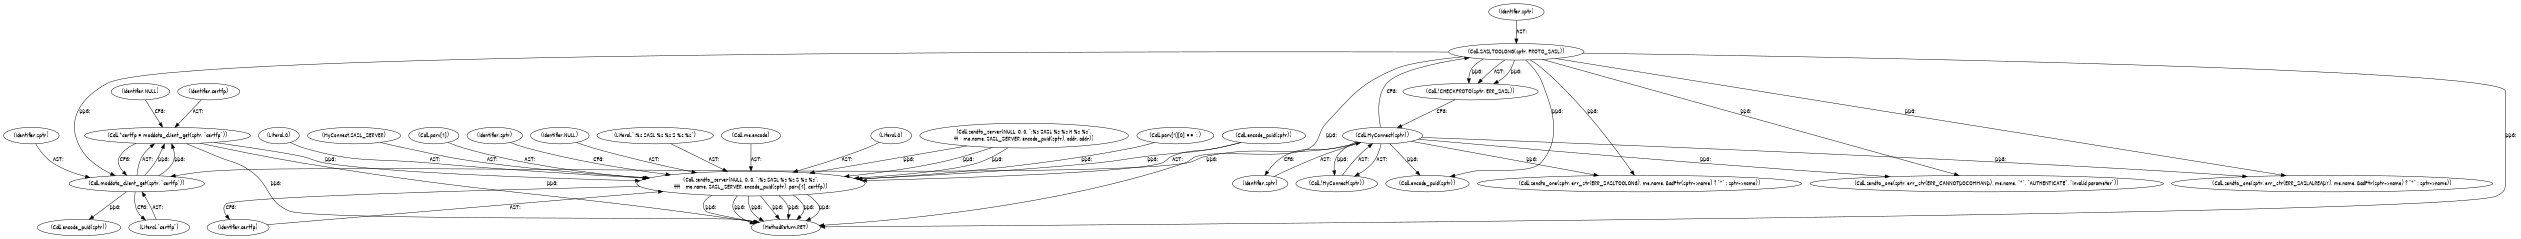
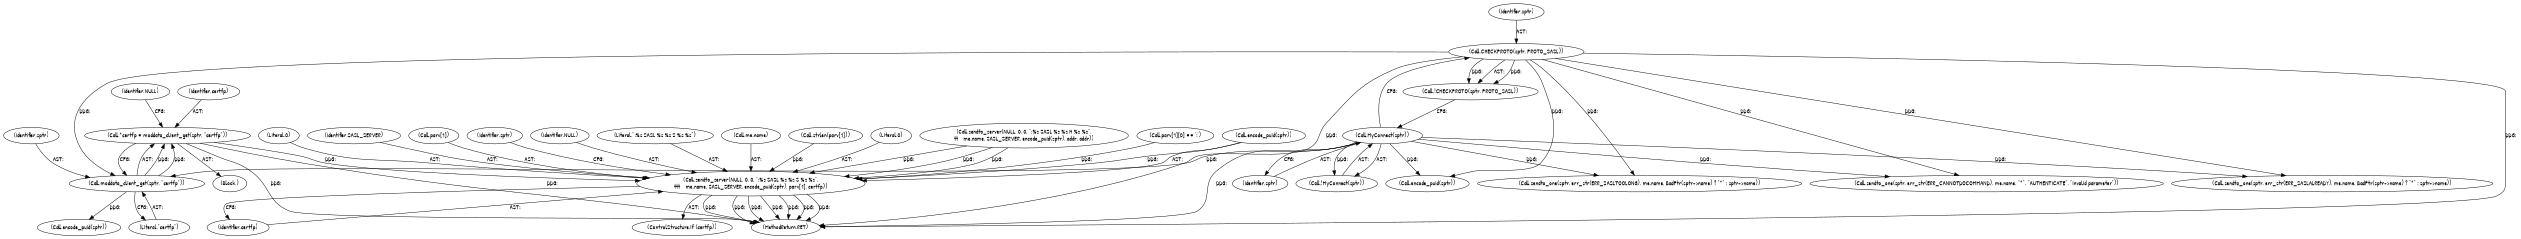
(1516, 52) -> (1516, 52)
(1471, 92) -> (1471, 92)
(354, 136) -> (354, 136)
(751, 136) -> (751, 136)
none -> (826, 136)
none -> (230, 184)
none -> (1109, 220)
none -> (682, 228)
